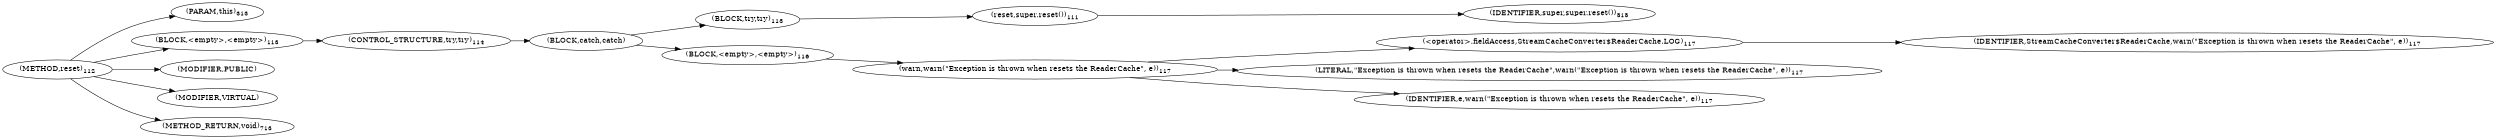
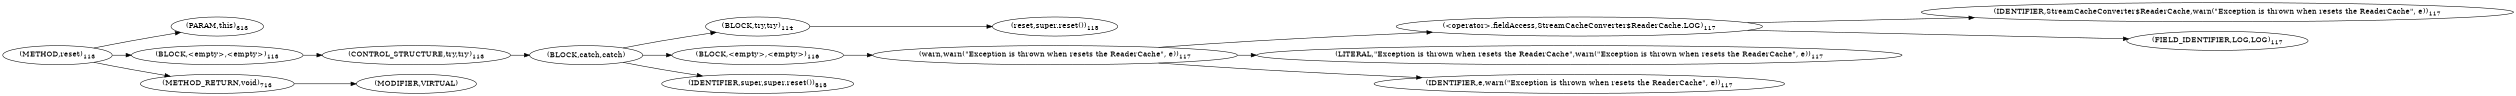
(1073, 15) -> (1093, 26)
(1278, 15) -> (660, 69)
(777, 19) -> (787, 26)
(478, 40) -> (478, 54)
none -> (2217, 41)
(89, 69) -> (89, 54)
(217, 70) -> none
(132, 84) -> (323, 84)
